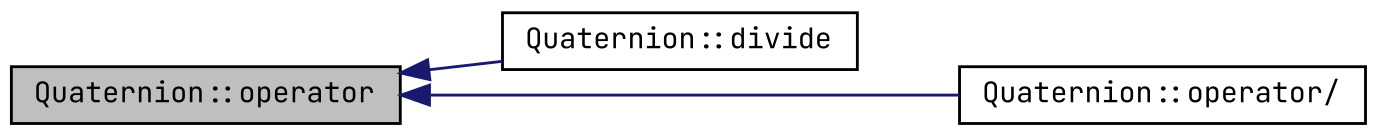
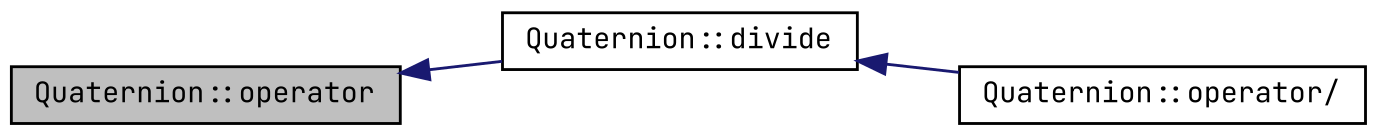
(695, 95) -> (923, 68)
